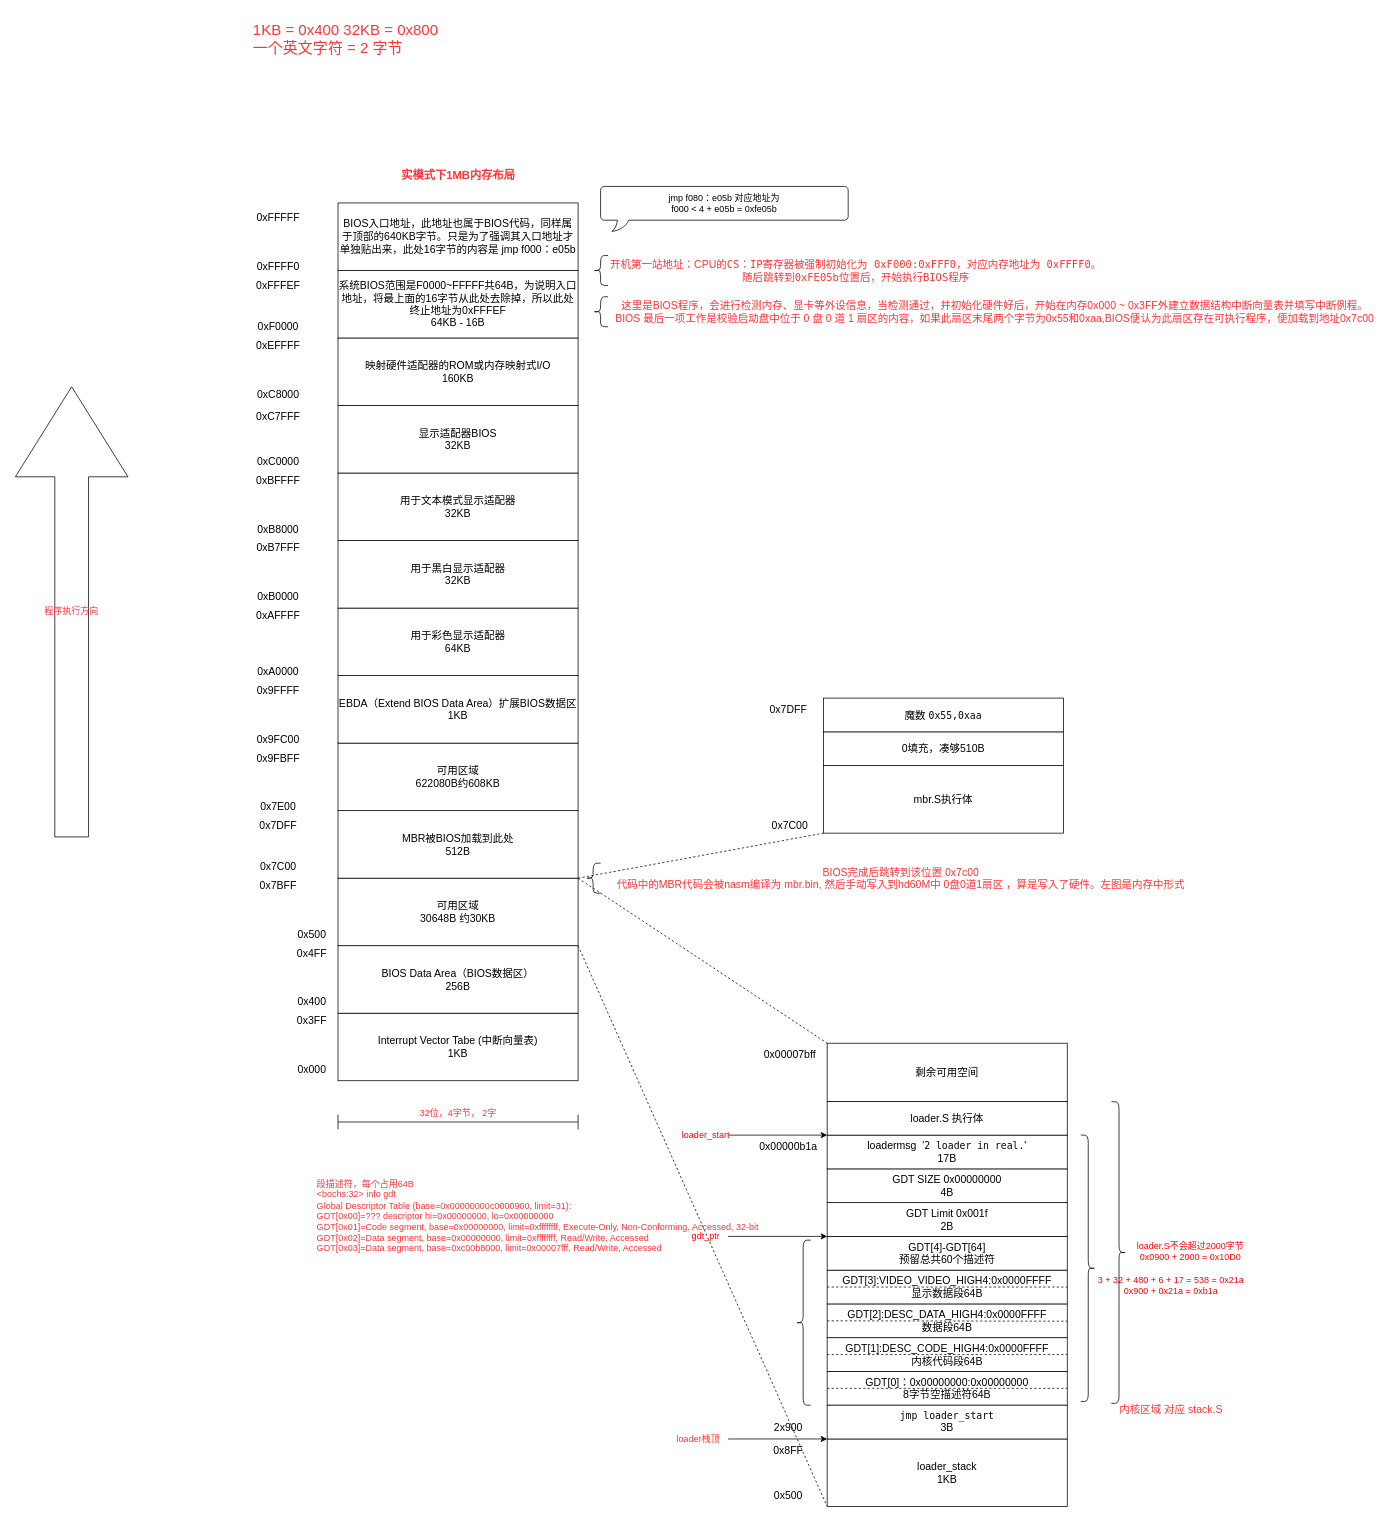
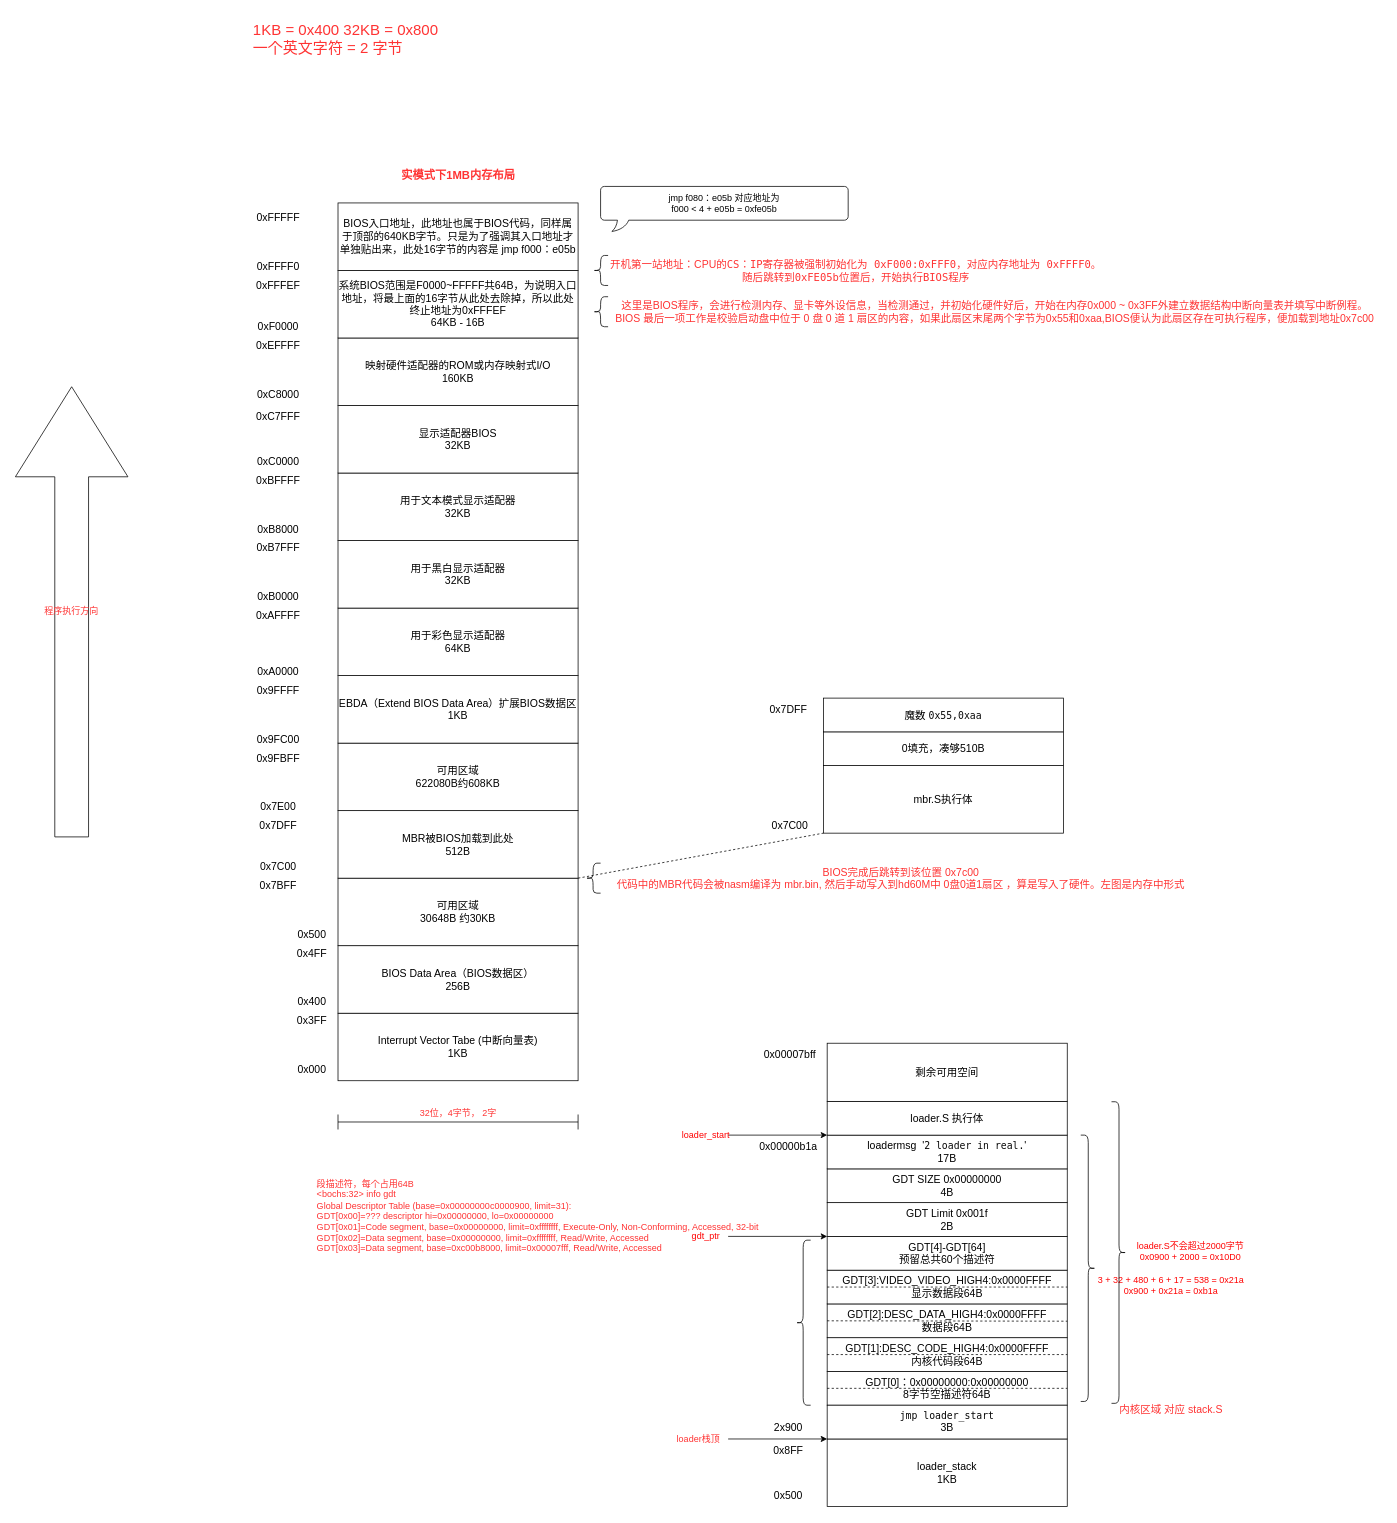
(702, 960) -> none
(703, 1227) -> none
